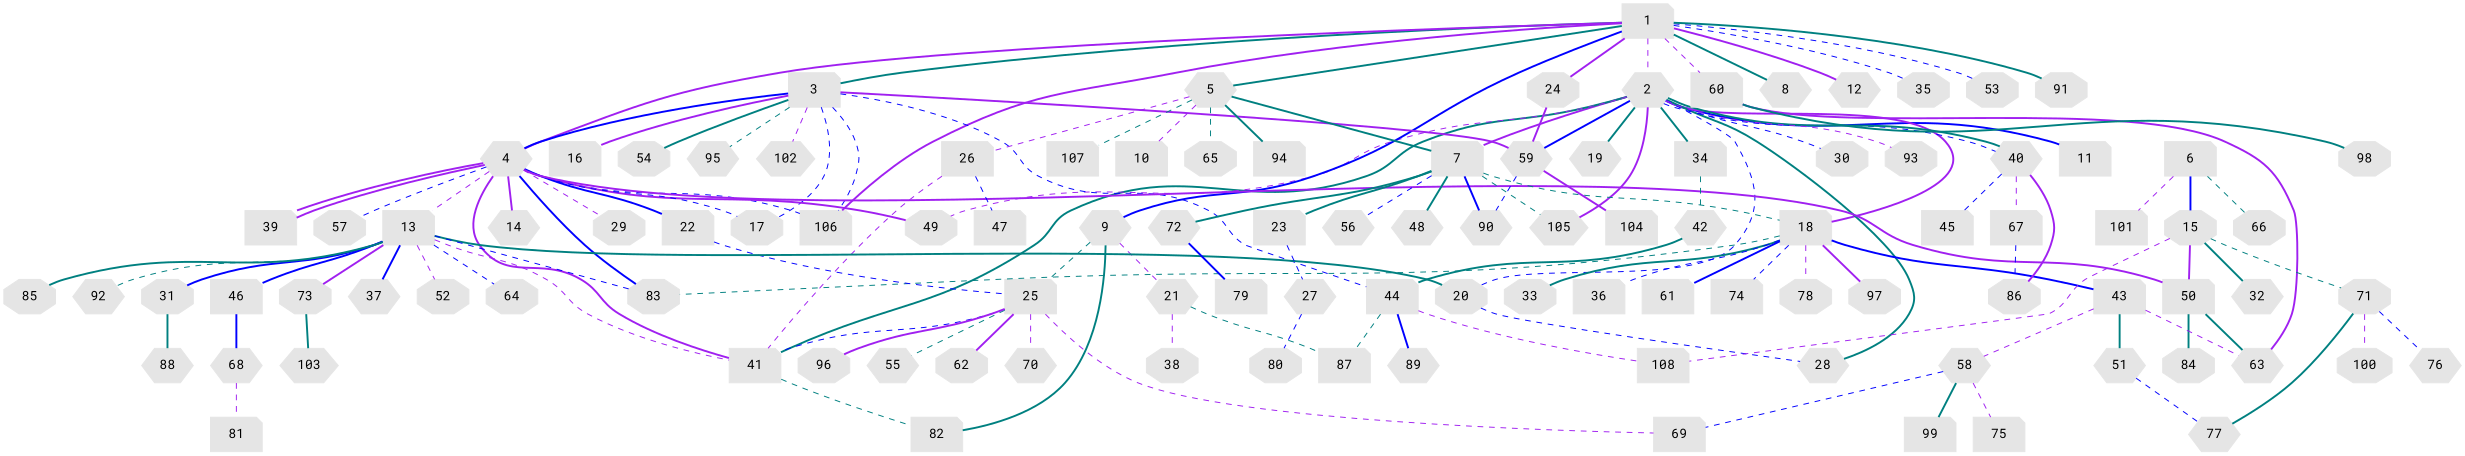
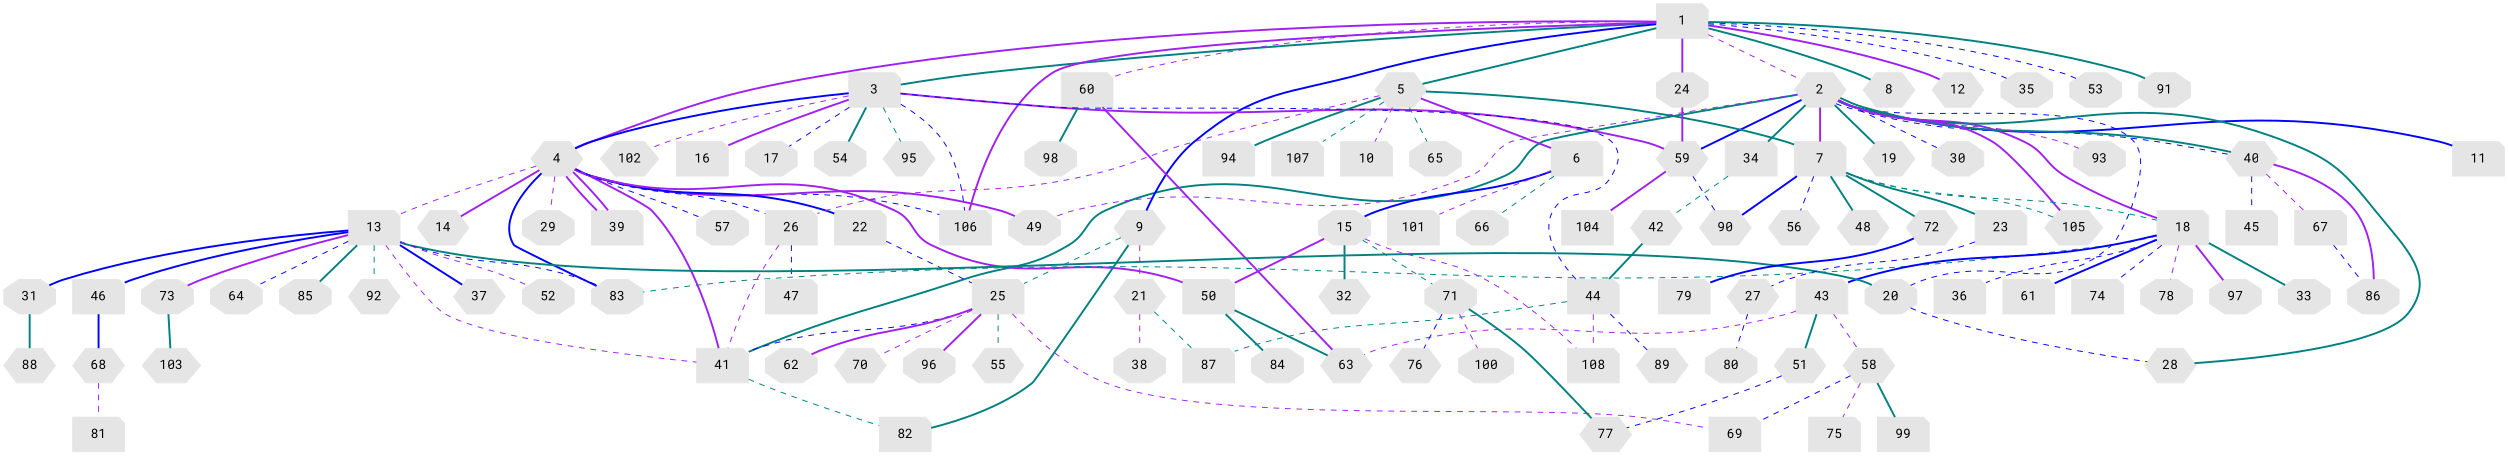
none -> (1486, 123)
(631, 193) -> (670, 193)
(1403, 331) -> (1623, 327)
